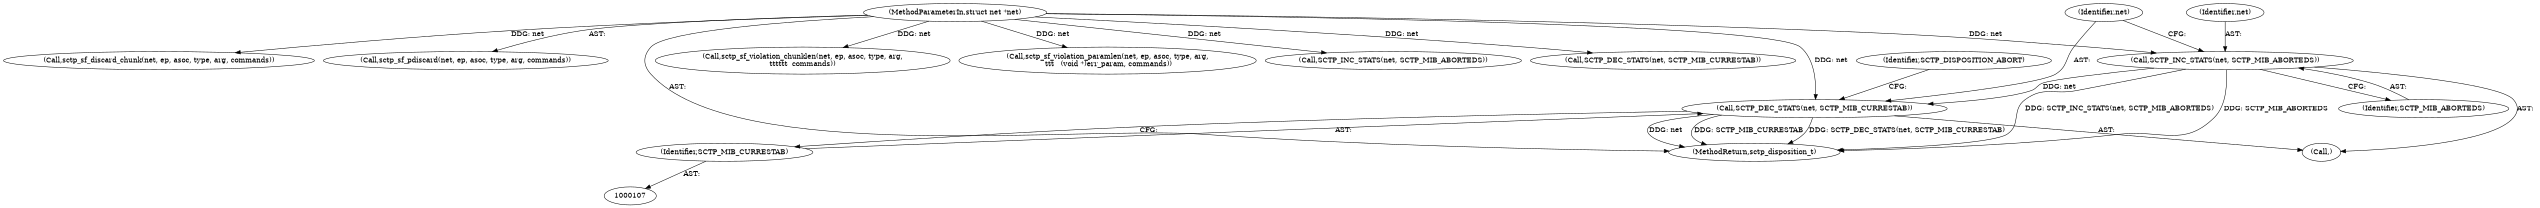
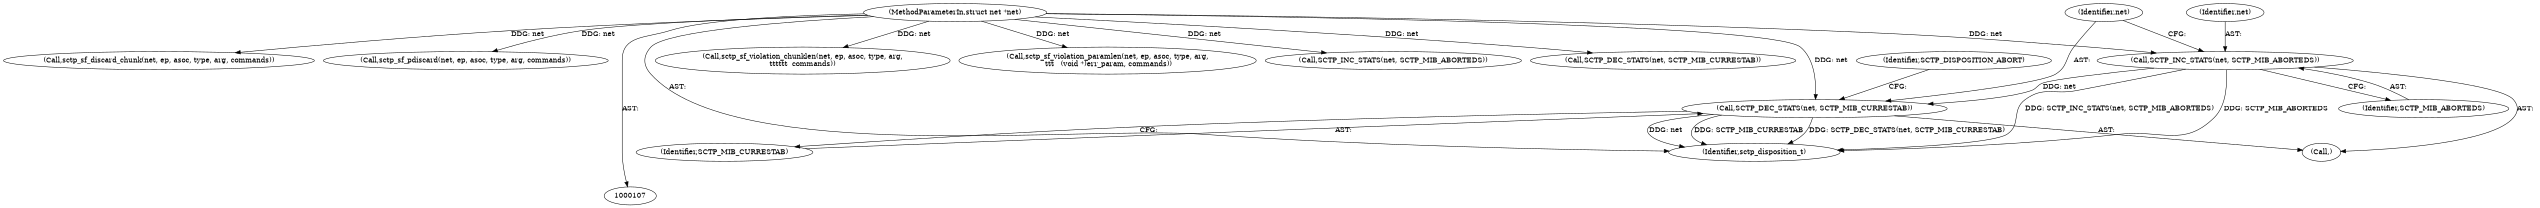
(598, 34) -> (598, 34)
(1754, 152) -> (1754, 152)
(678, 174) -> (676, 29)
